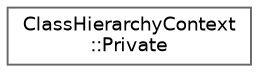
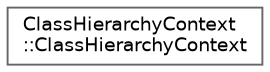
(129, 36) -> (135, 36)
